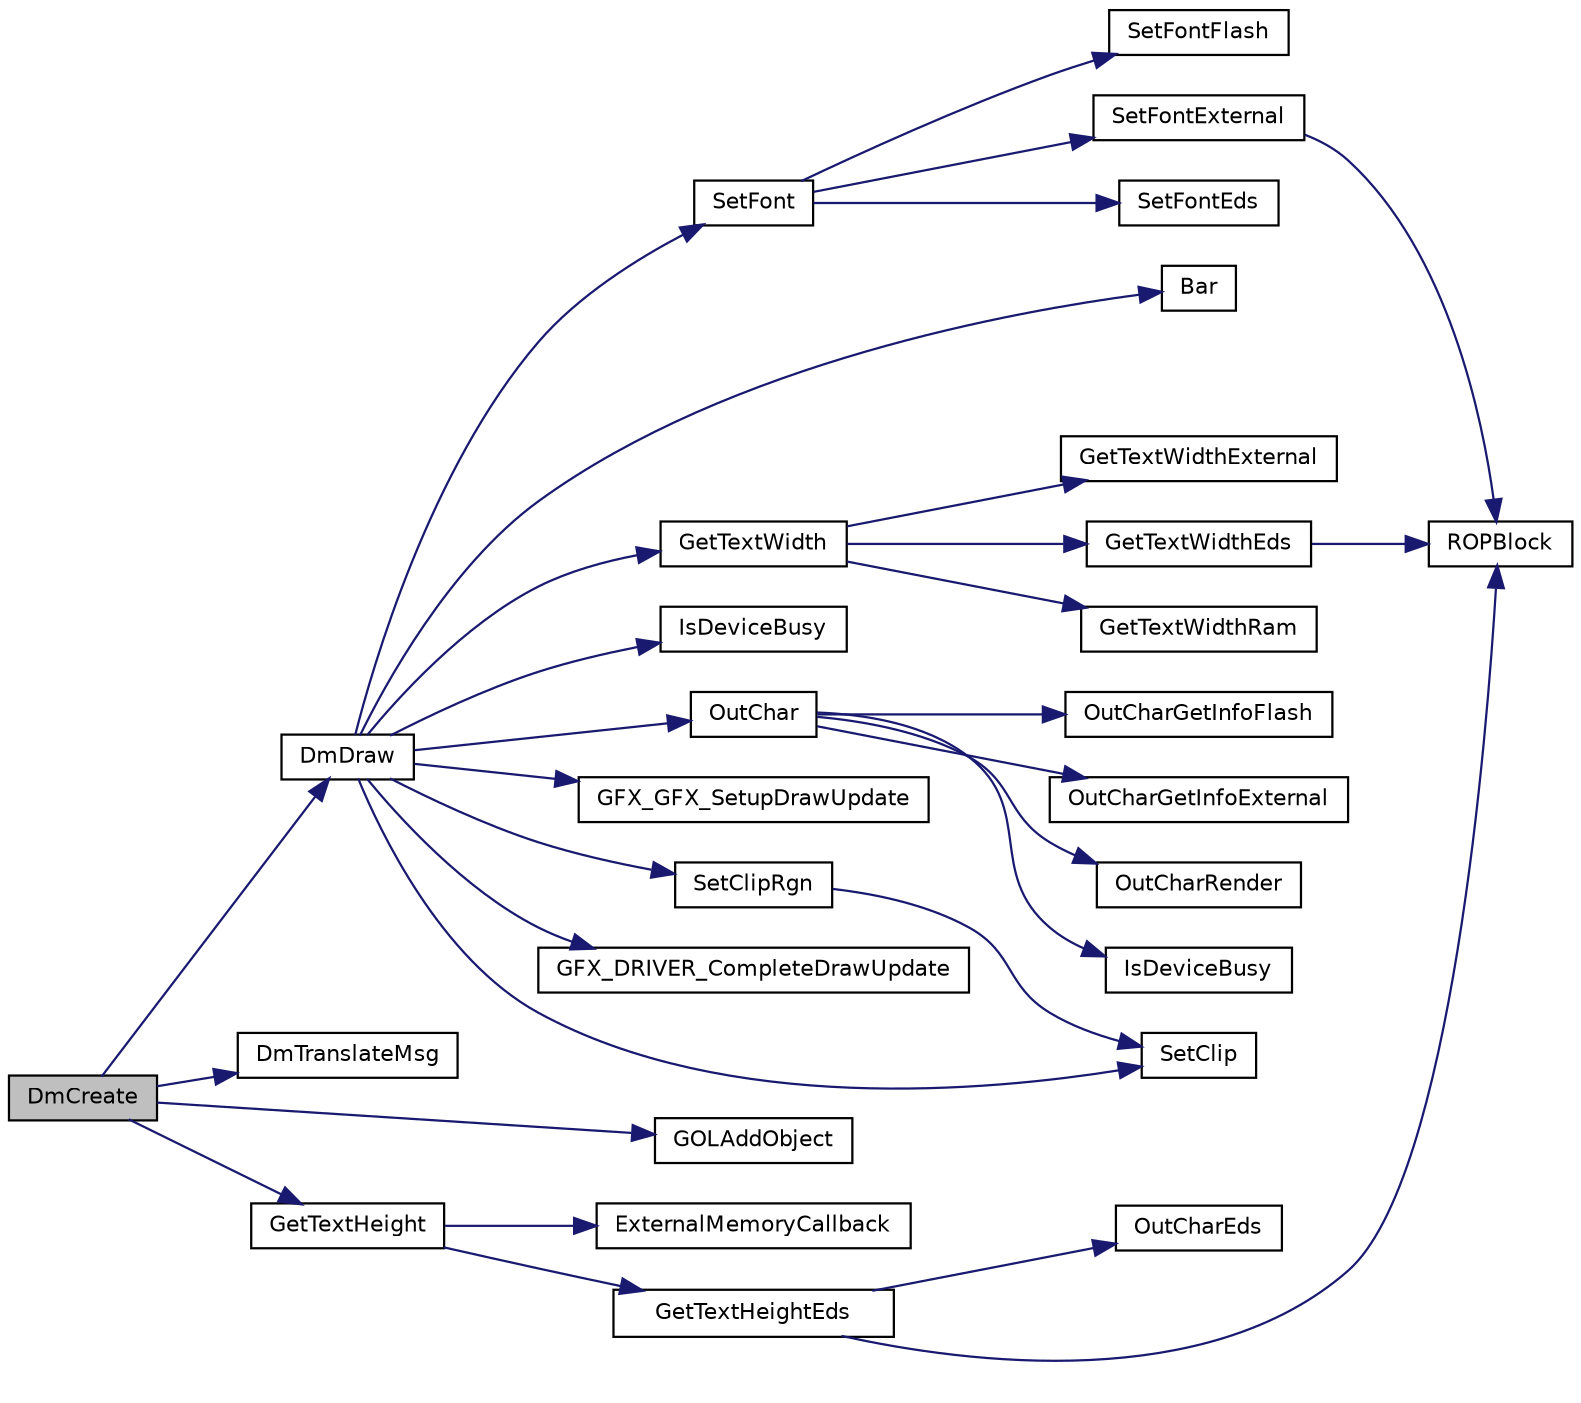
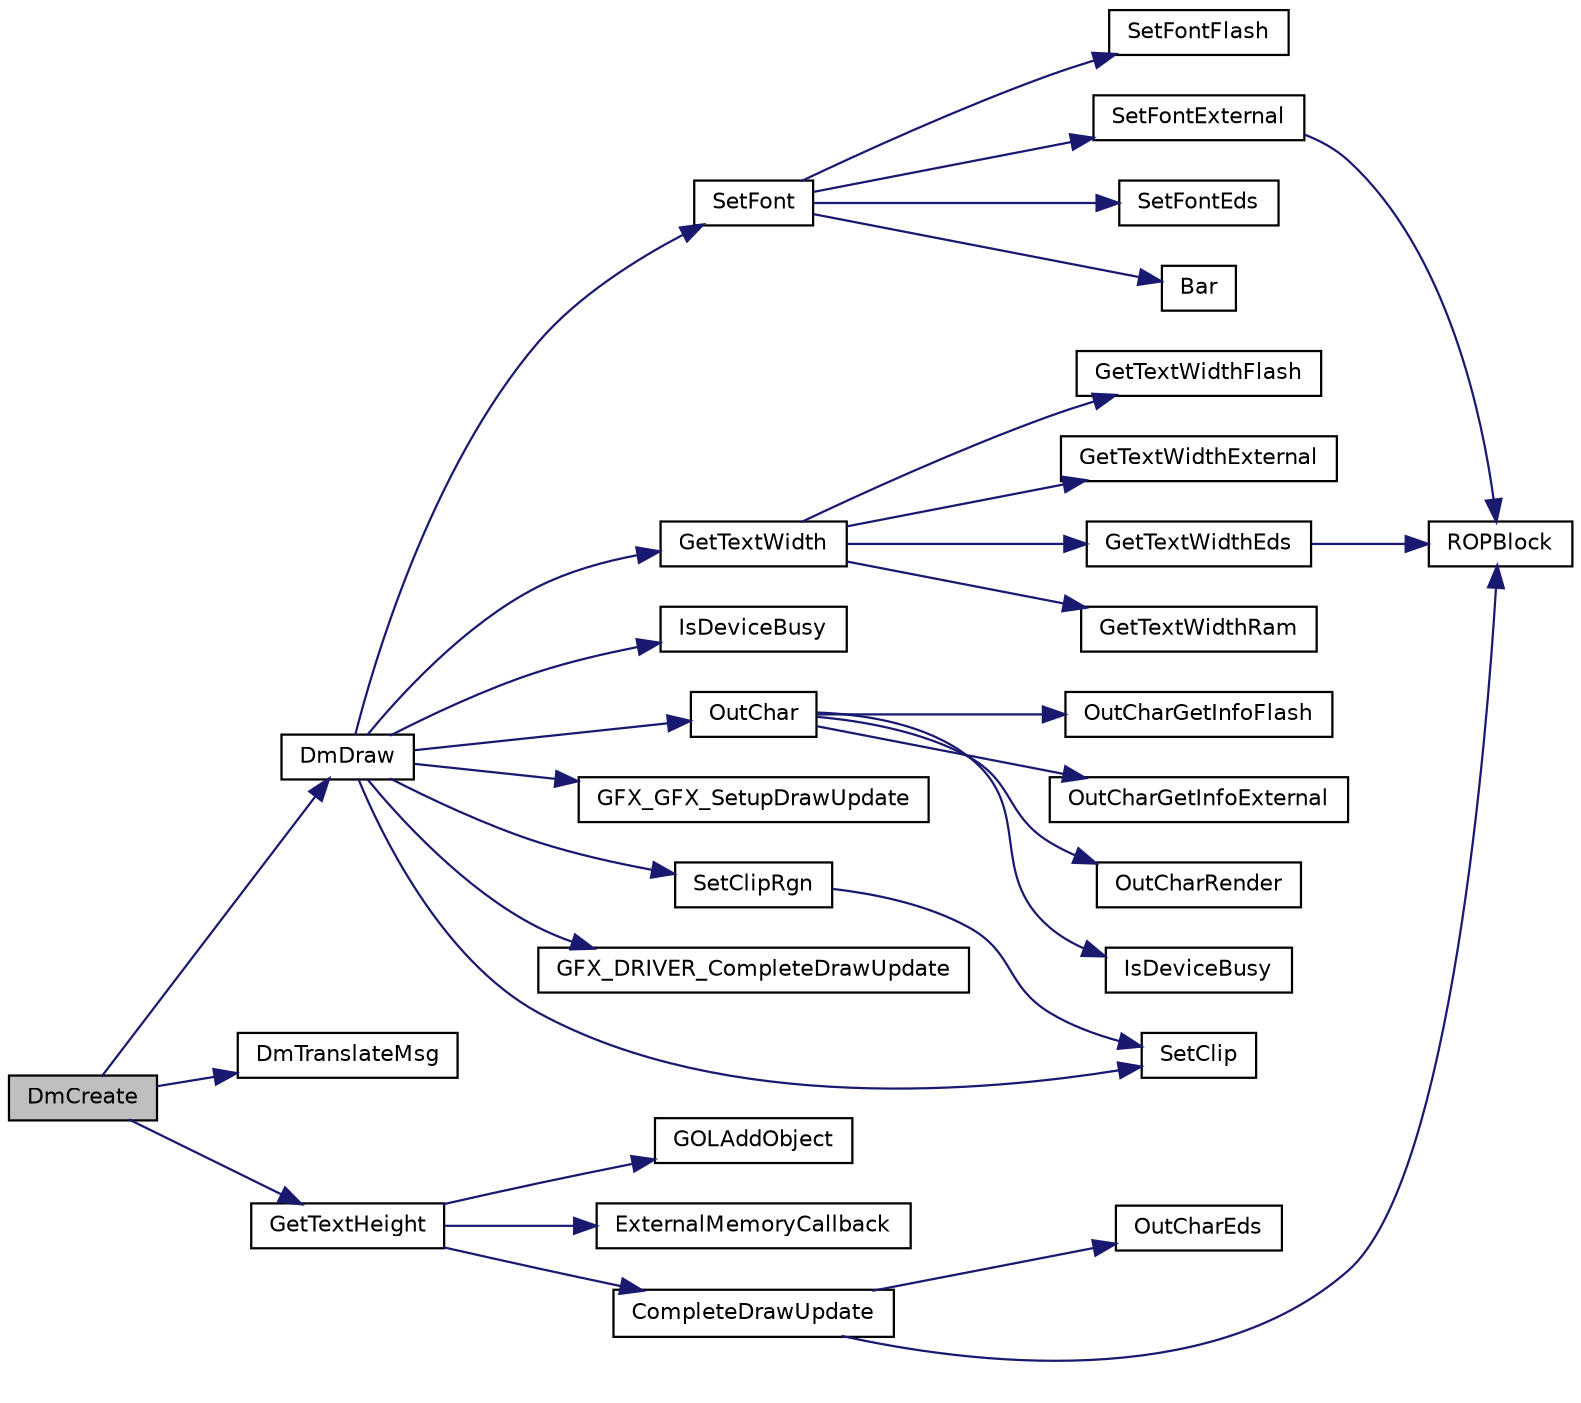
none -> (1199, 373)
(688, 417) -> (976, 246)
(394, 1118) -> (537, 1183)
(754, 1313) -> (754, 1313)
